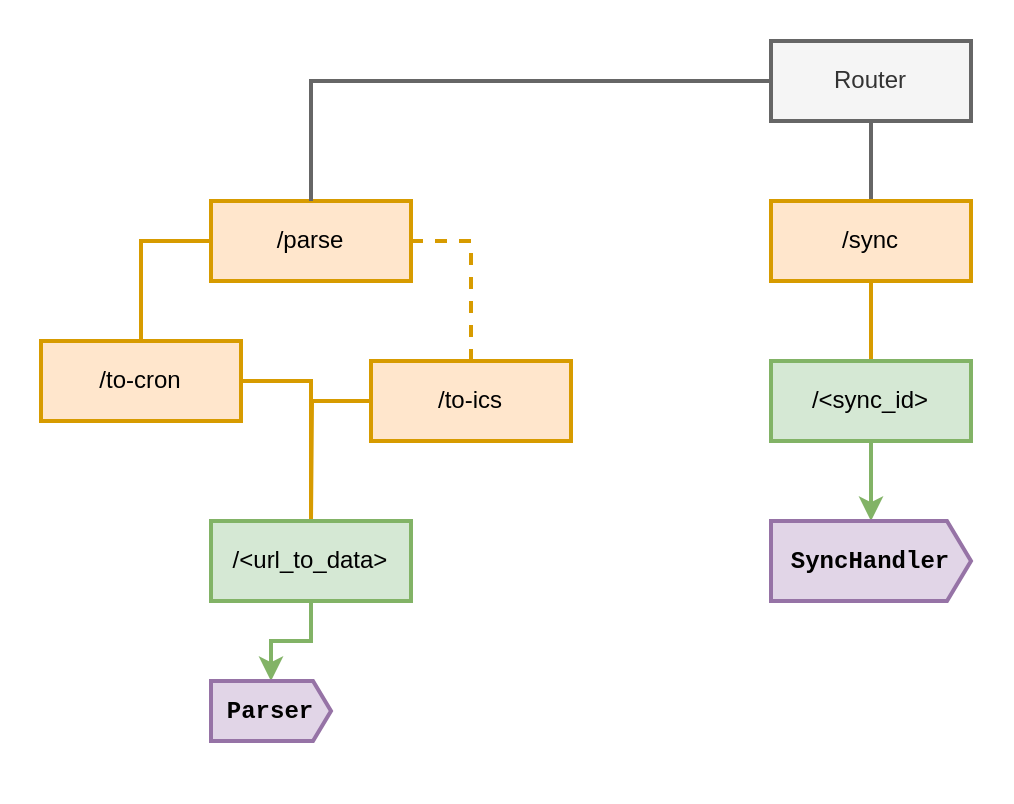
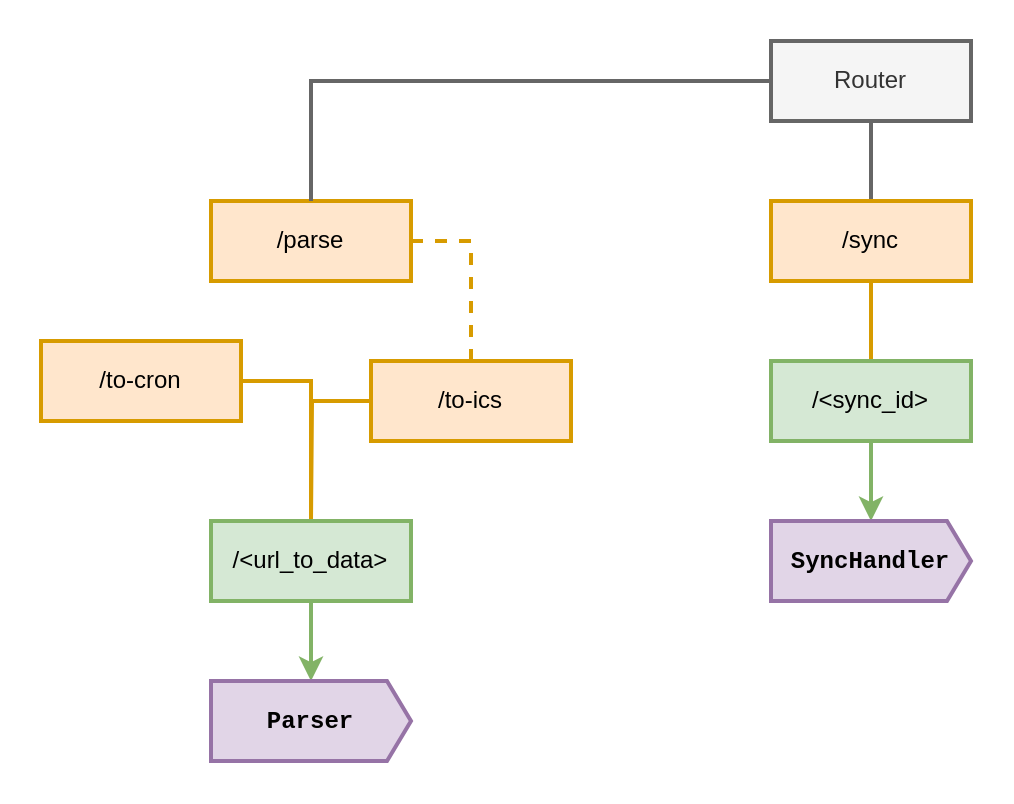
(141, 256) -> none
(271, 711) -> (311, 721)
